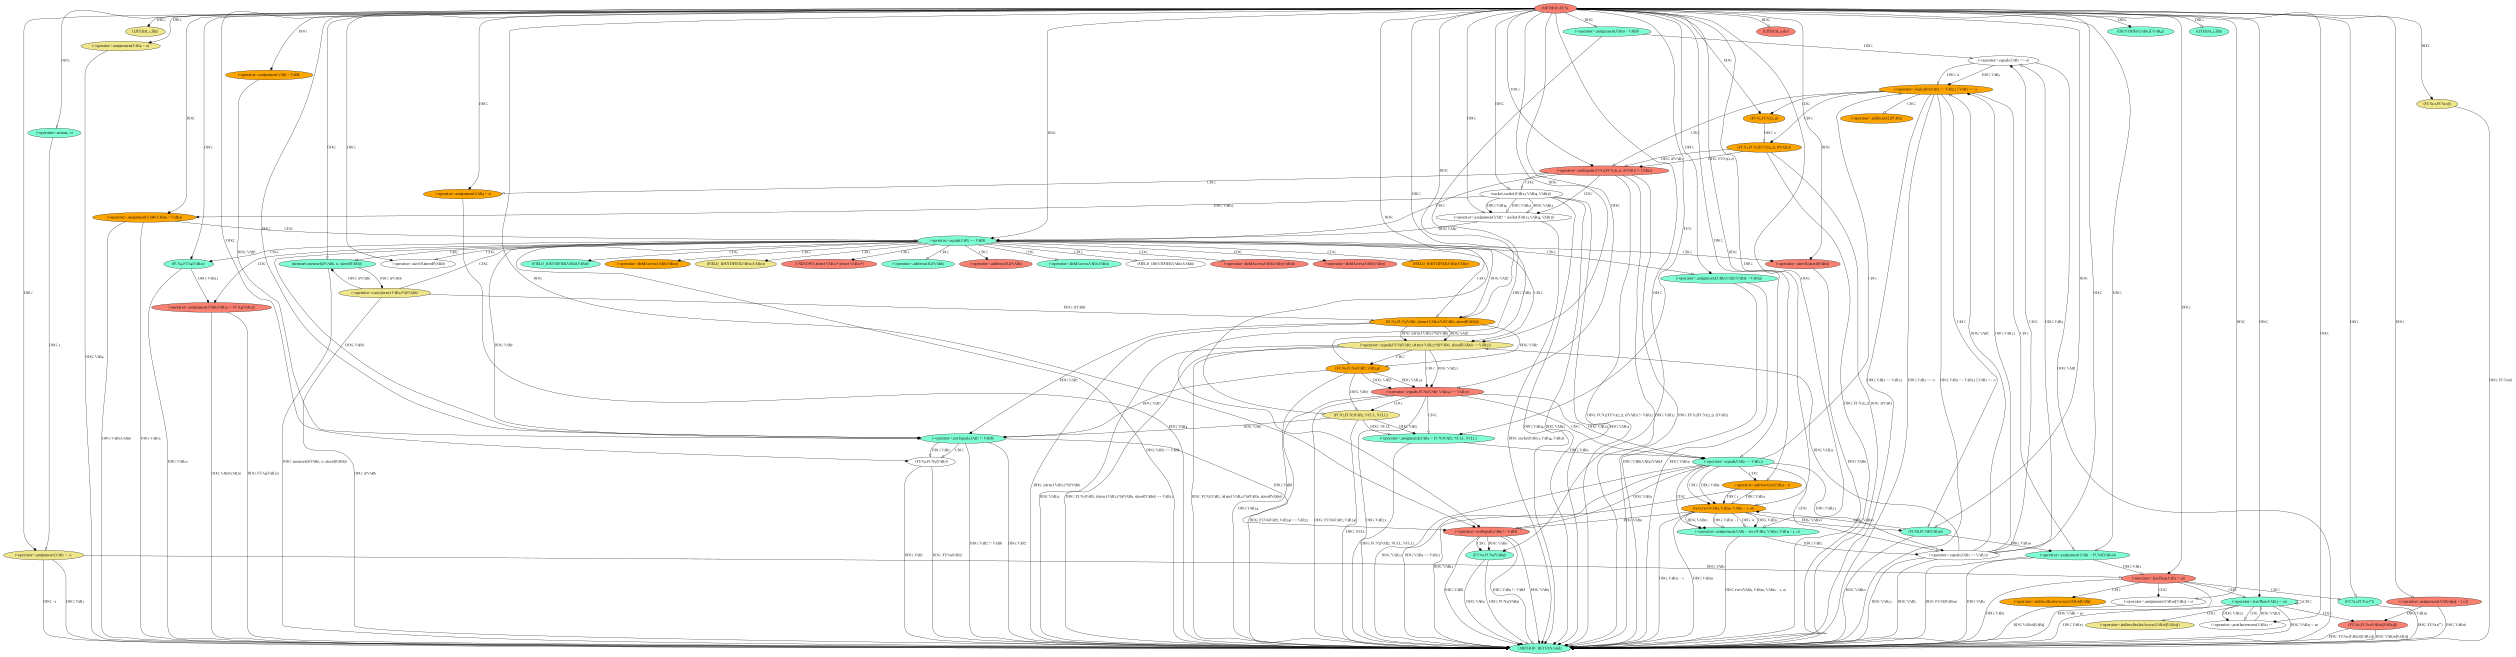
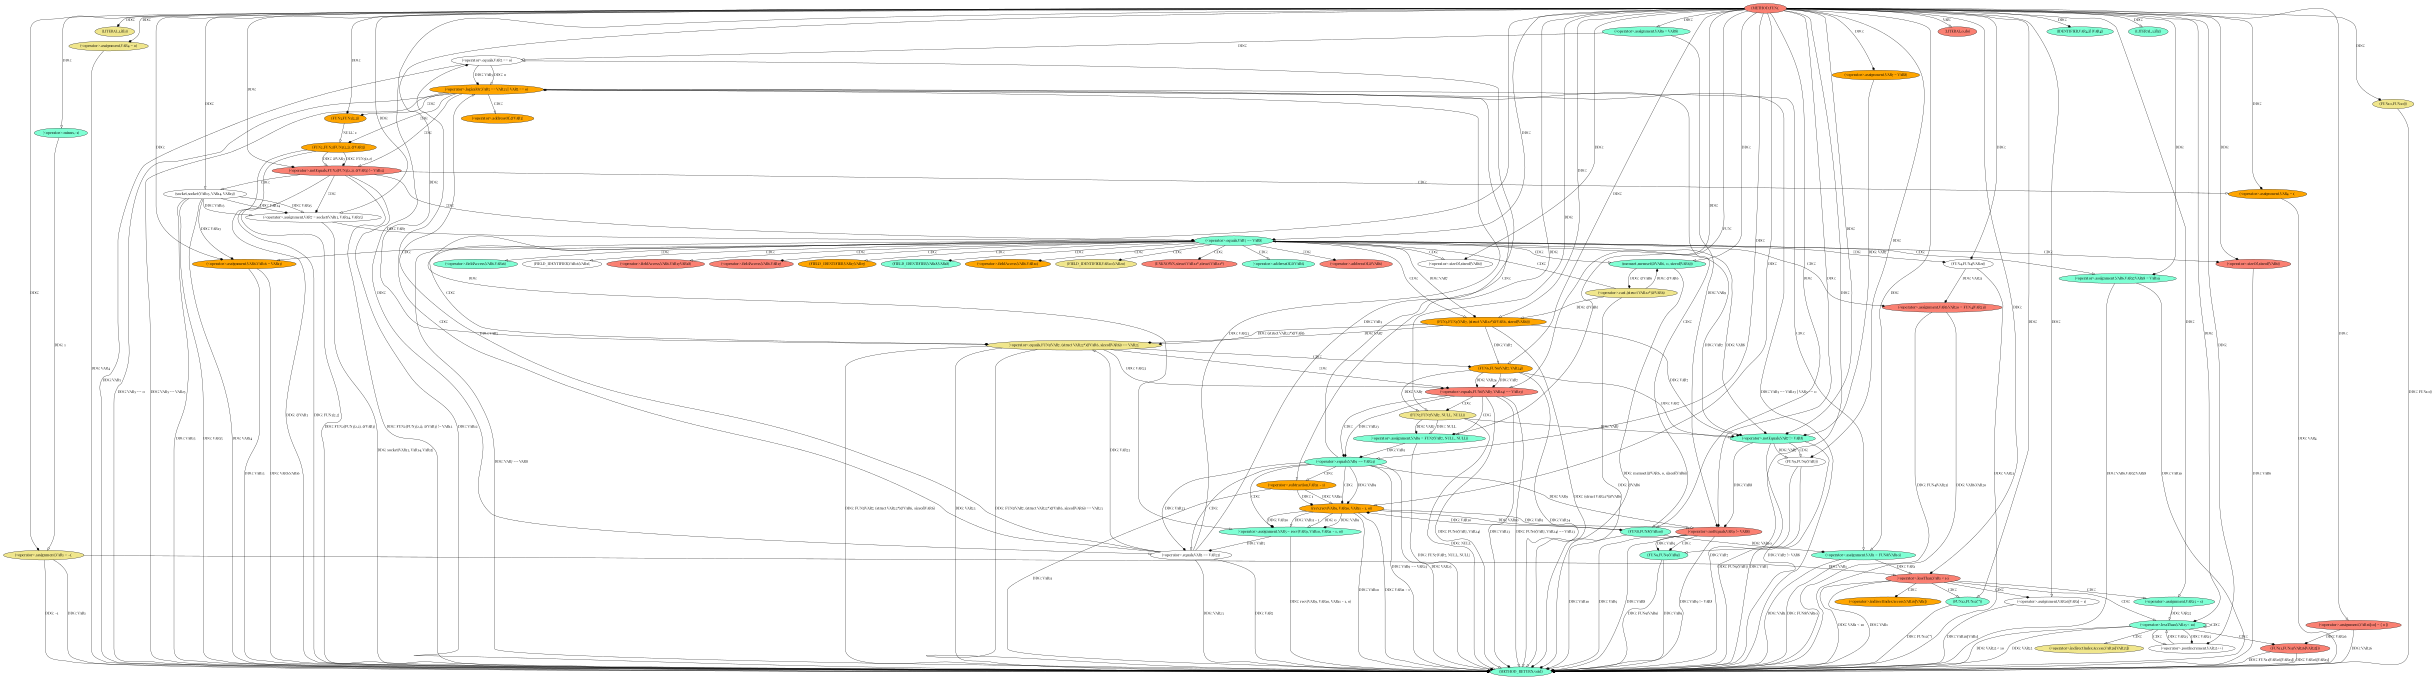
(1766, 20) -> (1947, 20)
(2141, 32) -> (2080, 32)
(1770, 133) -> (350, 133)
(545, 237) -> (737, 244)
(454, 252) -> (1540, 252)
(189, 264) -> (1968, 264)
(1653, 292) -> (1841, 329)
(1746, 472) -> (1322, 473)
none -> (2174, 602)
